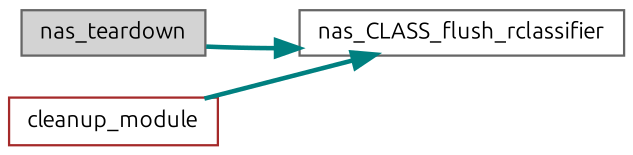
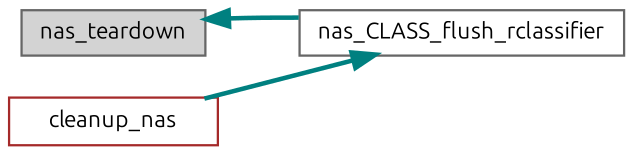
(241, 48) -> (264, 18)
(113, 121) -> (113, 121)
